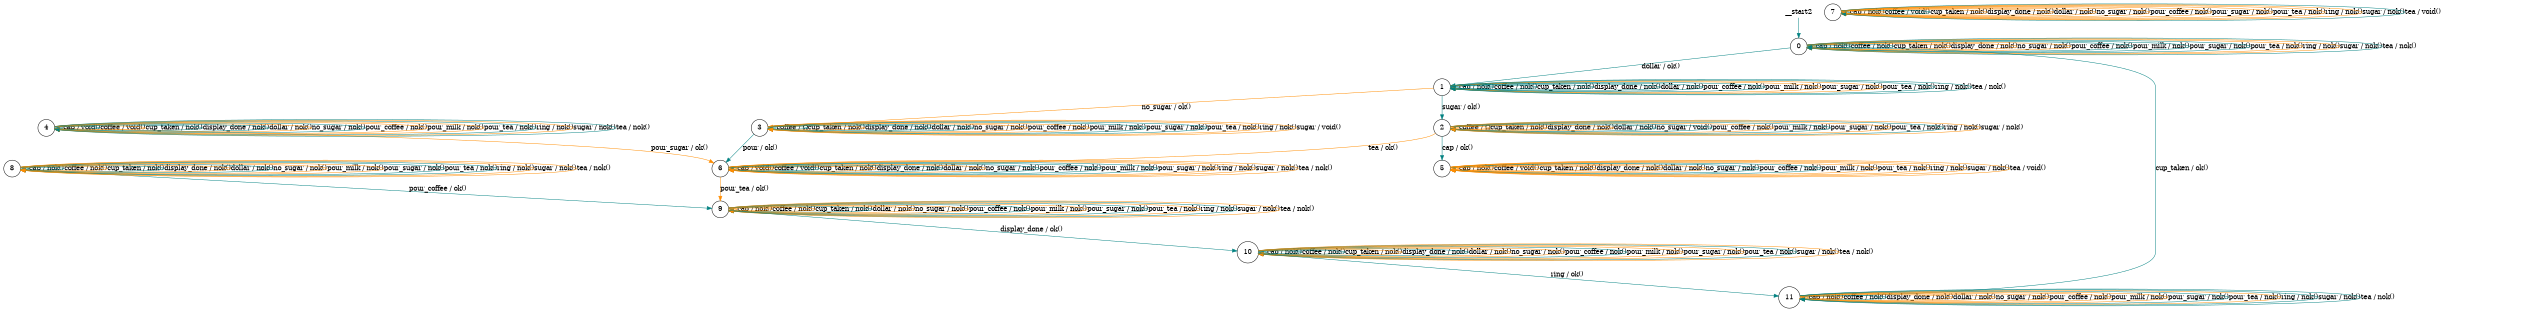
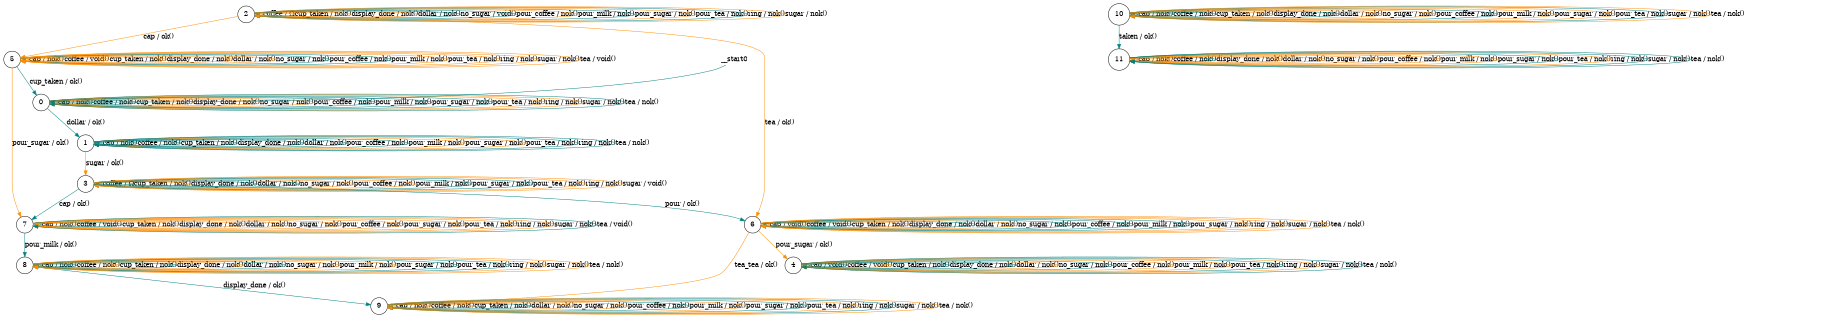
(1799, 12) -> (734, 60)
(1442, 105) -> none
(1166, 108) -> (105, 164)
(432, 139) -> (771, 243)
none -> (12, 141)
(1442, 146) -> (132, 37)
(2155, 176) -> (25, 79)
(438, 189) -> (254, 286)
(744, 189) -> (756, 265)
none -> (57, 203)
(981, 231) -> none
none -> (25, 243)
(1567, 275) -> (1138, 37)
